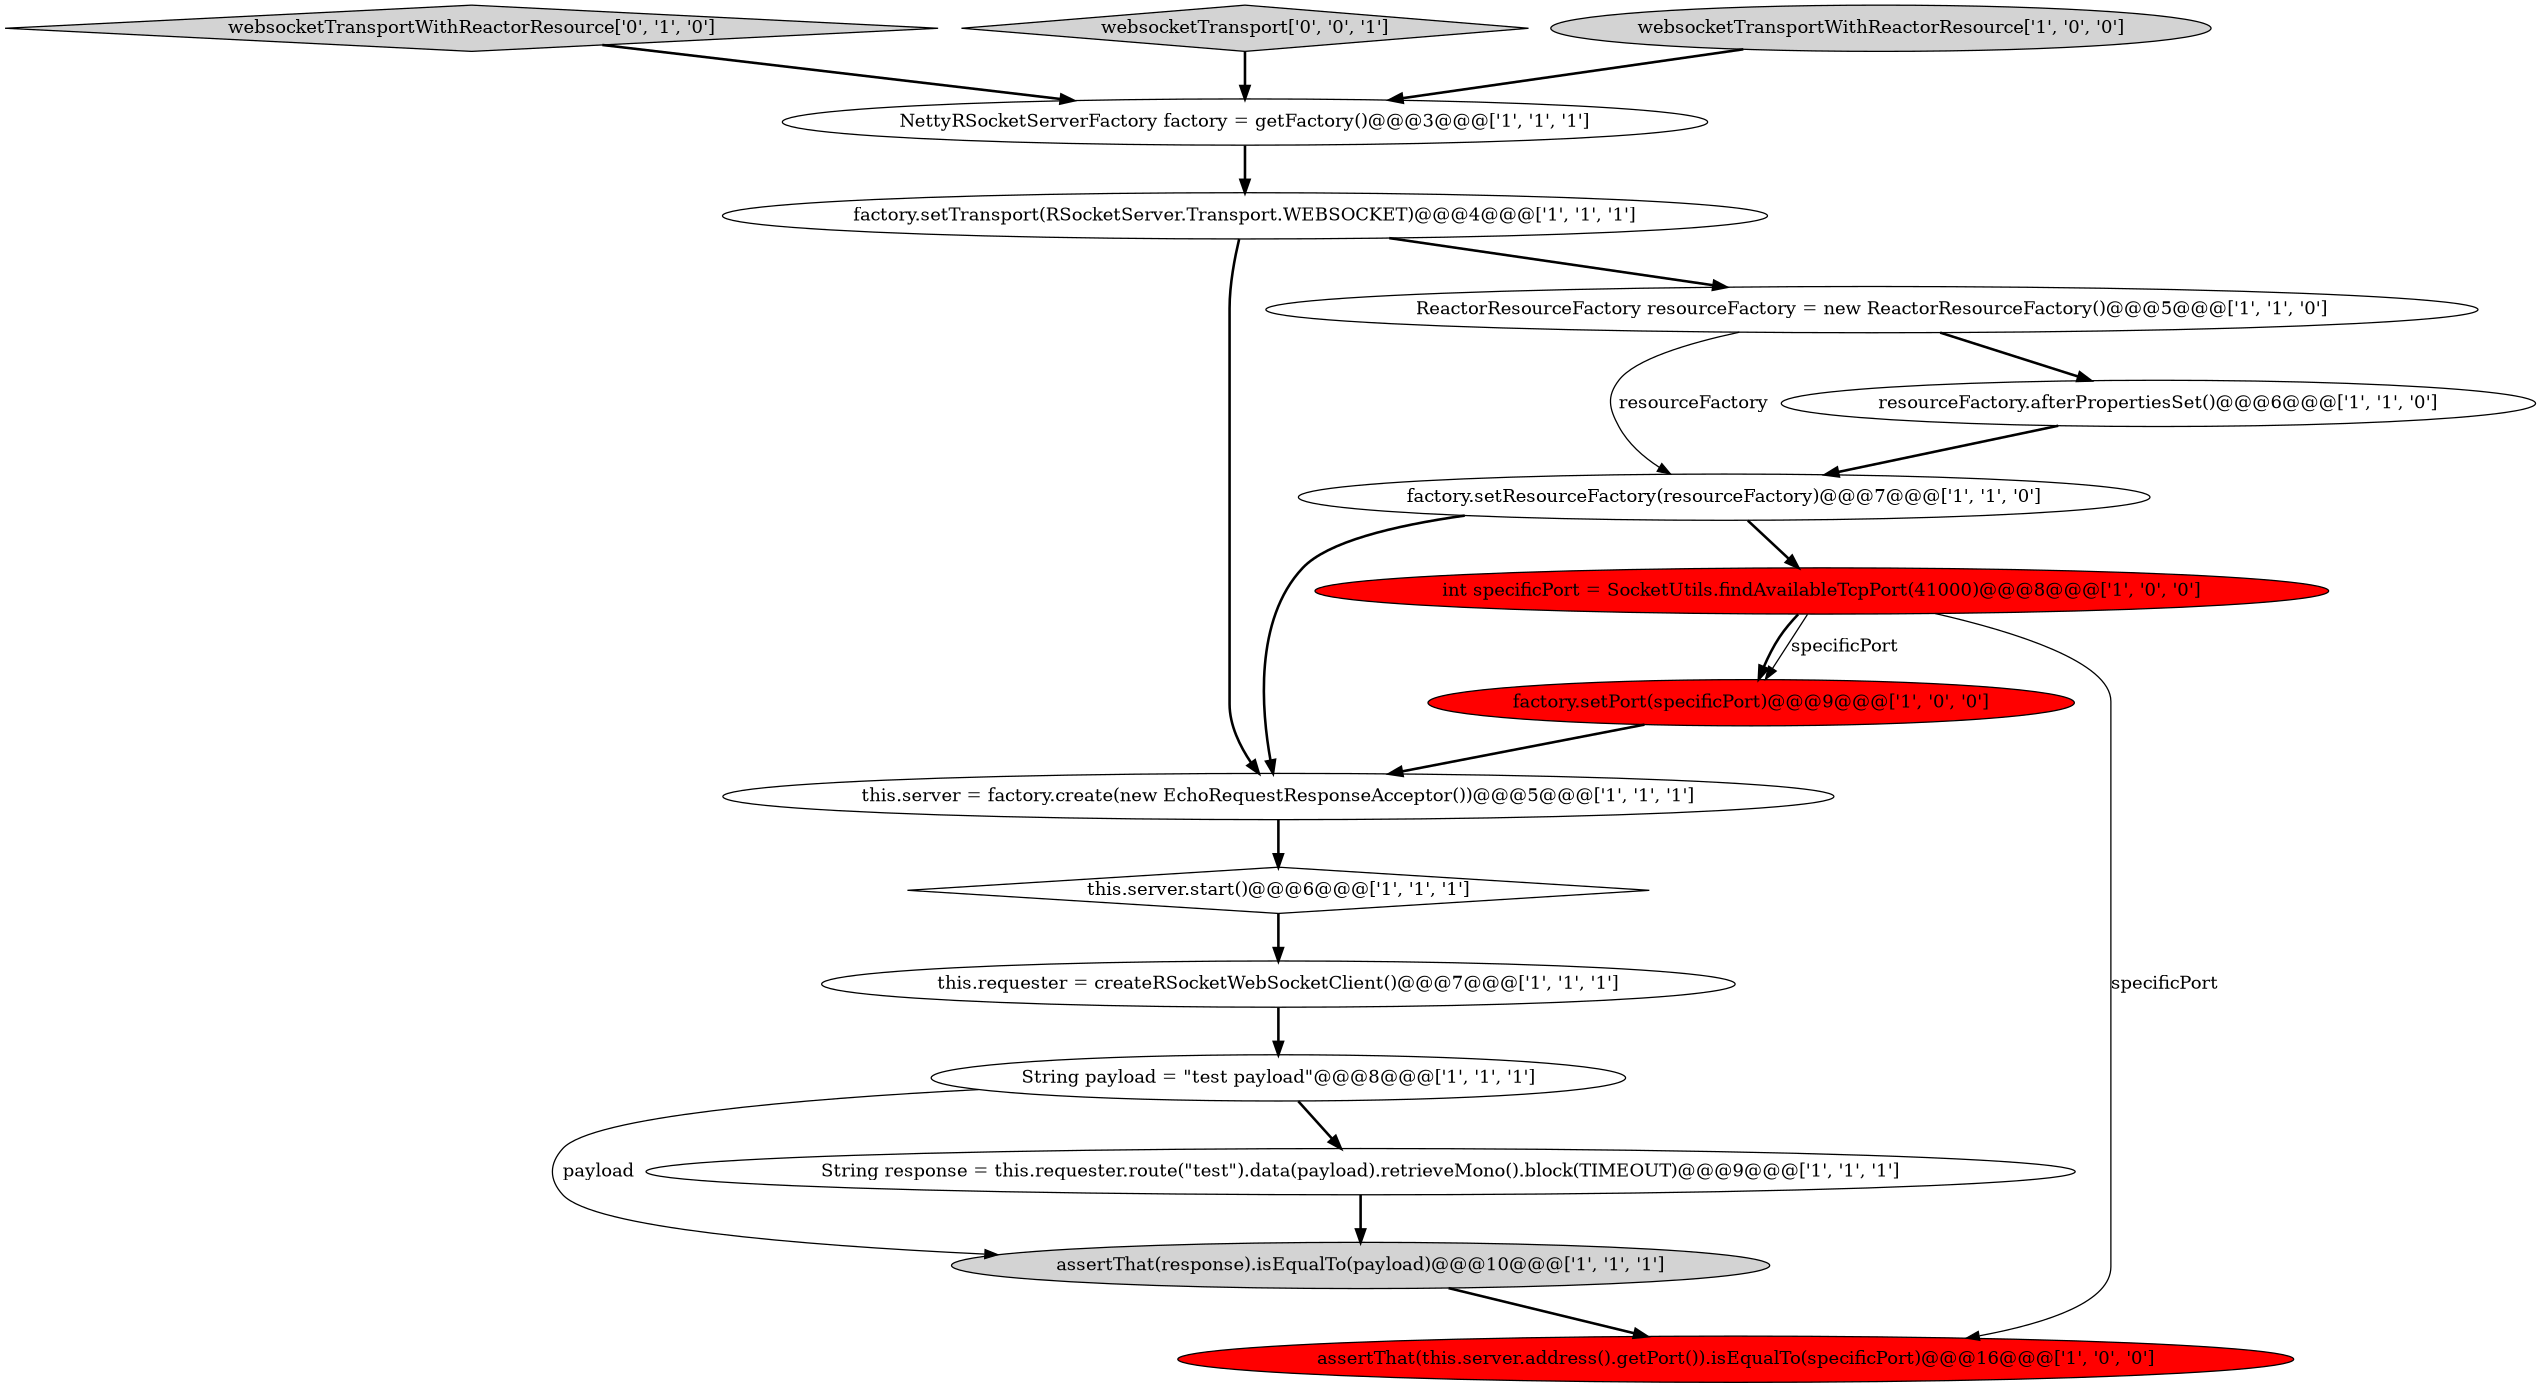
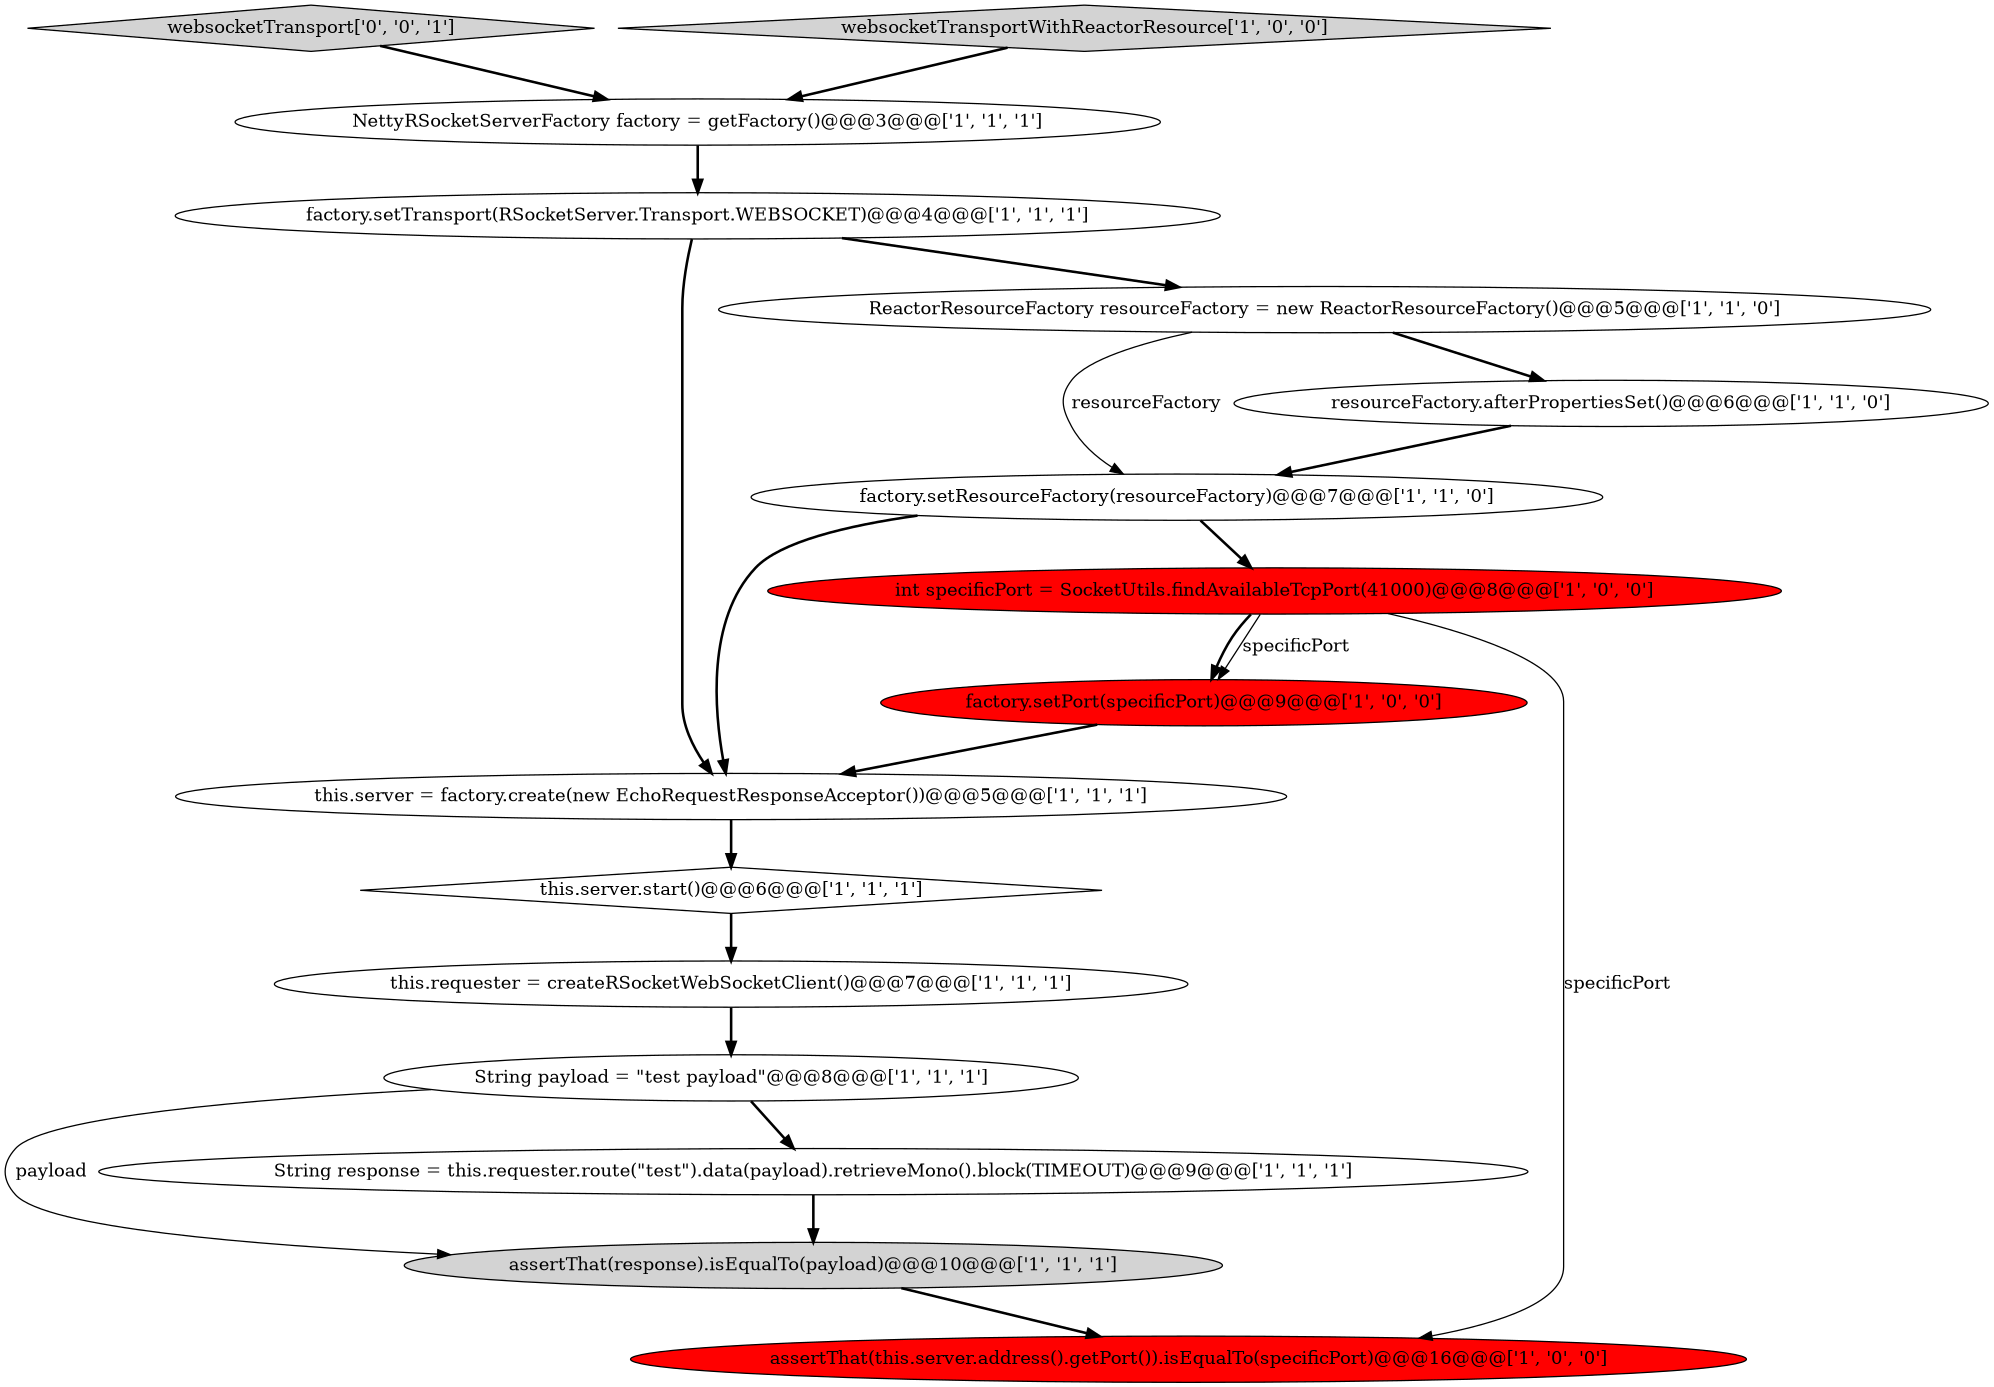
(472, 28) -> none
(1881, 28) -> (1084, 28)
